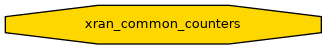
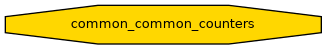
(163, 25) -> (163, 25)
